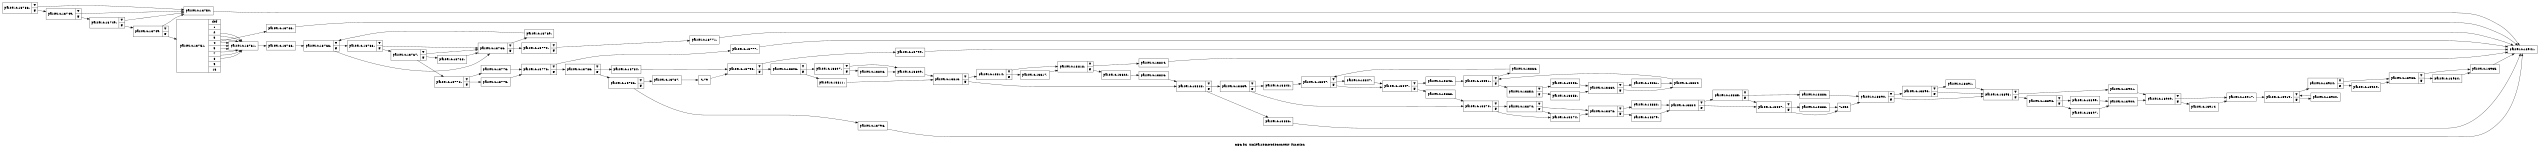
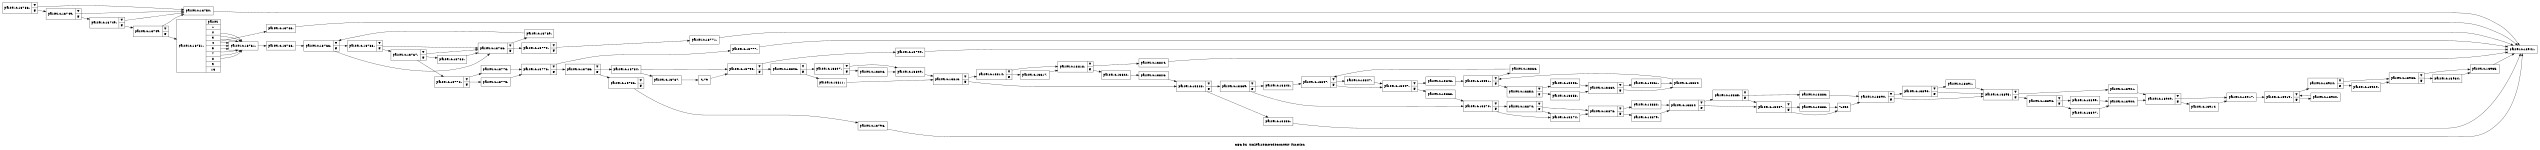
(215, 22) -> (213, 22)
(647, 82) -> (645, 74)
